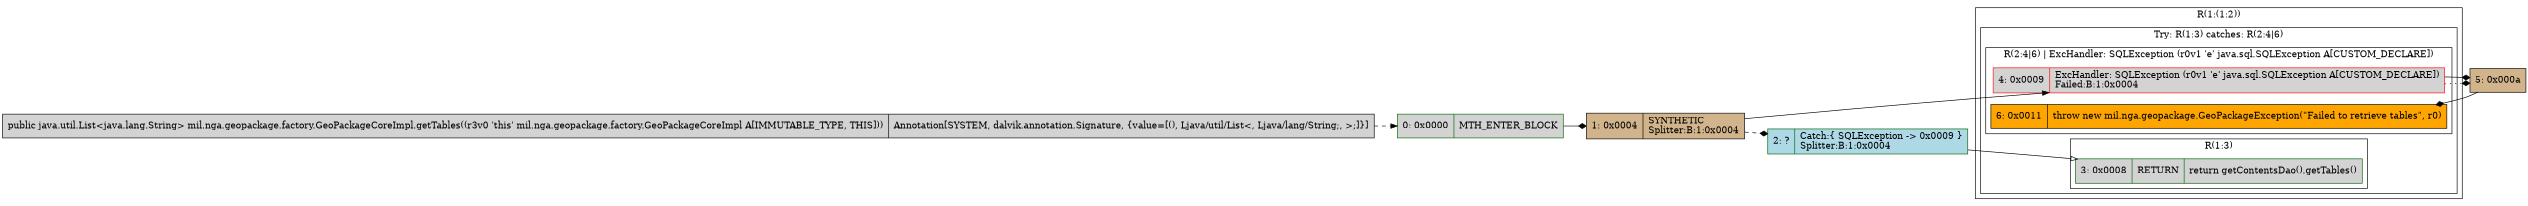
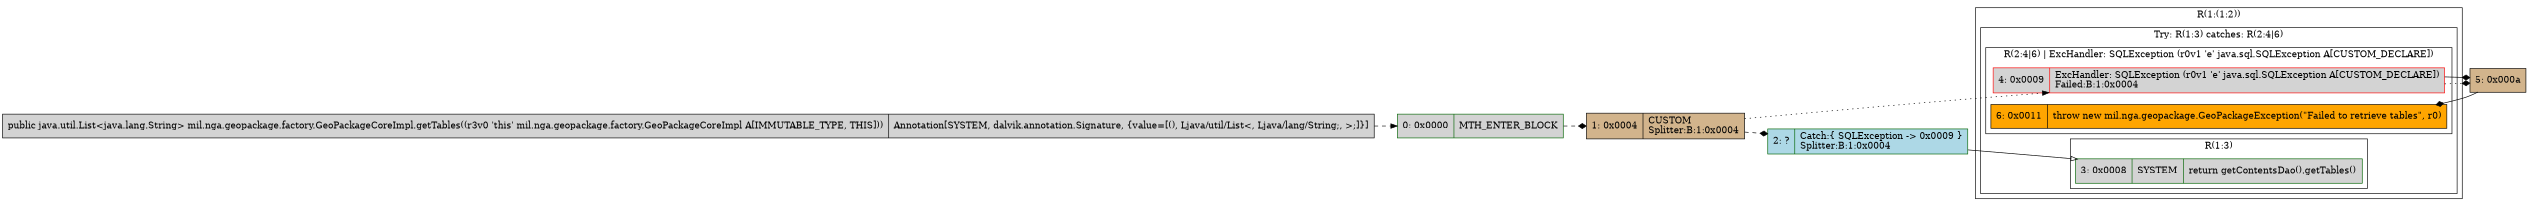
(1893, 105) -> (1893, 105)
(1676, 121) -> (1670, 121)
(1571, 126) -> (1571, 126)
(2158, 171) -> (2157, 171)
